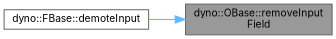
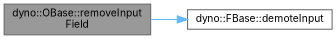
(162, 19) -> (164, 19)
